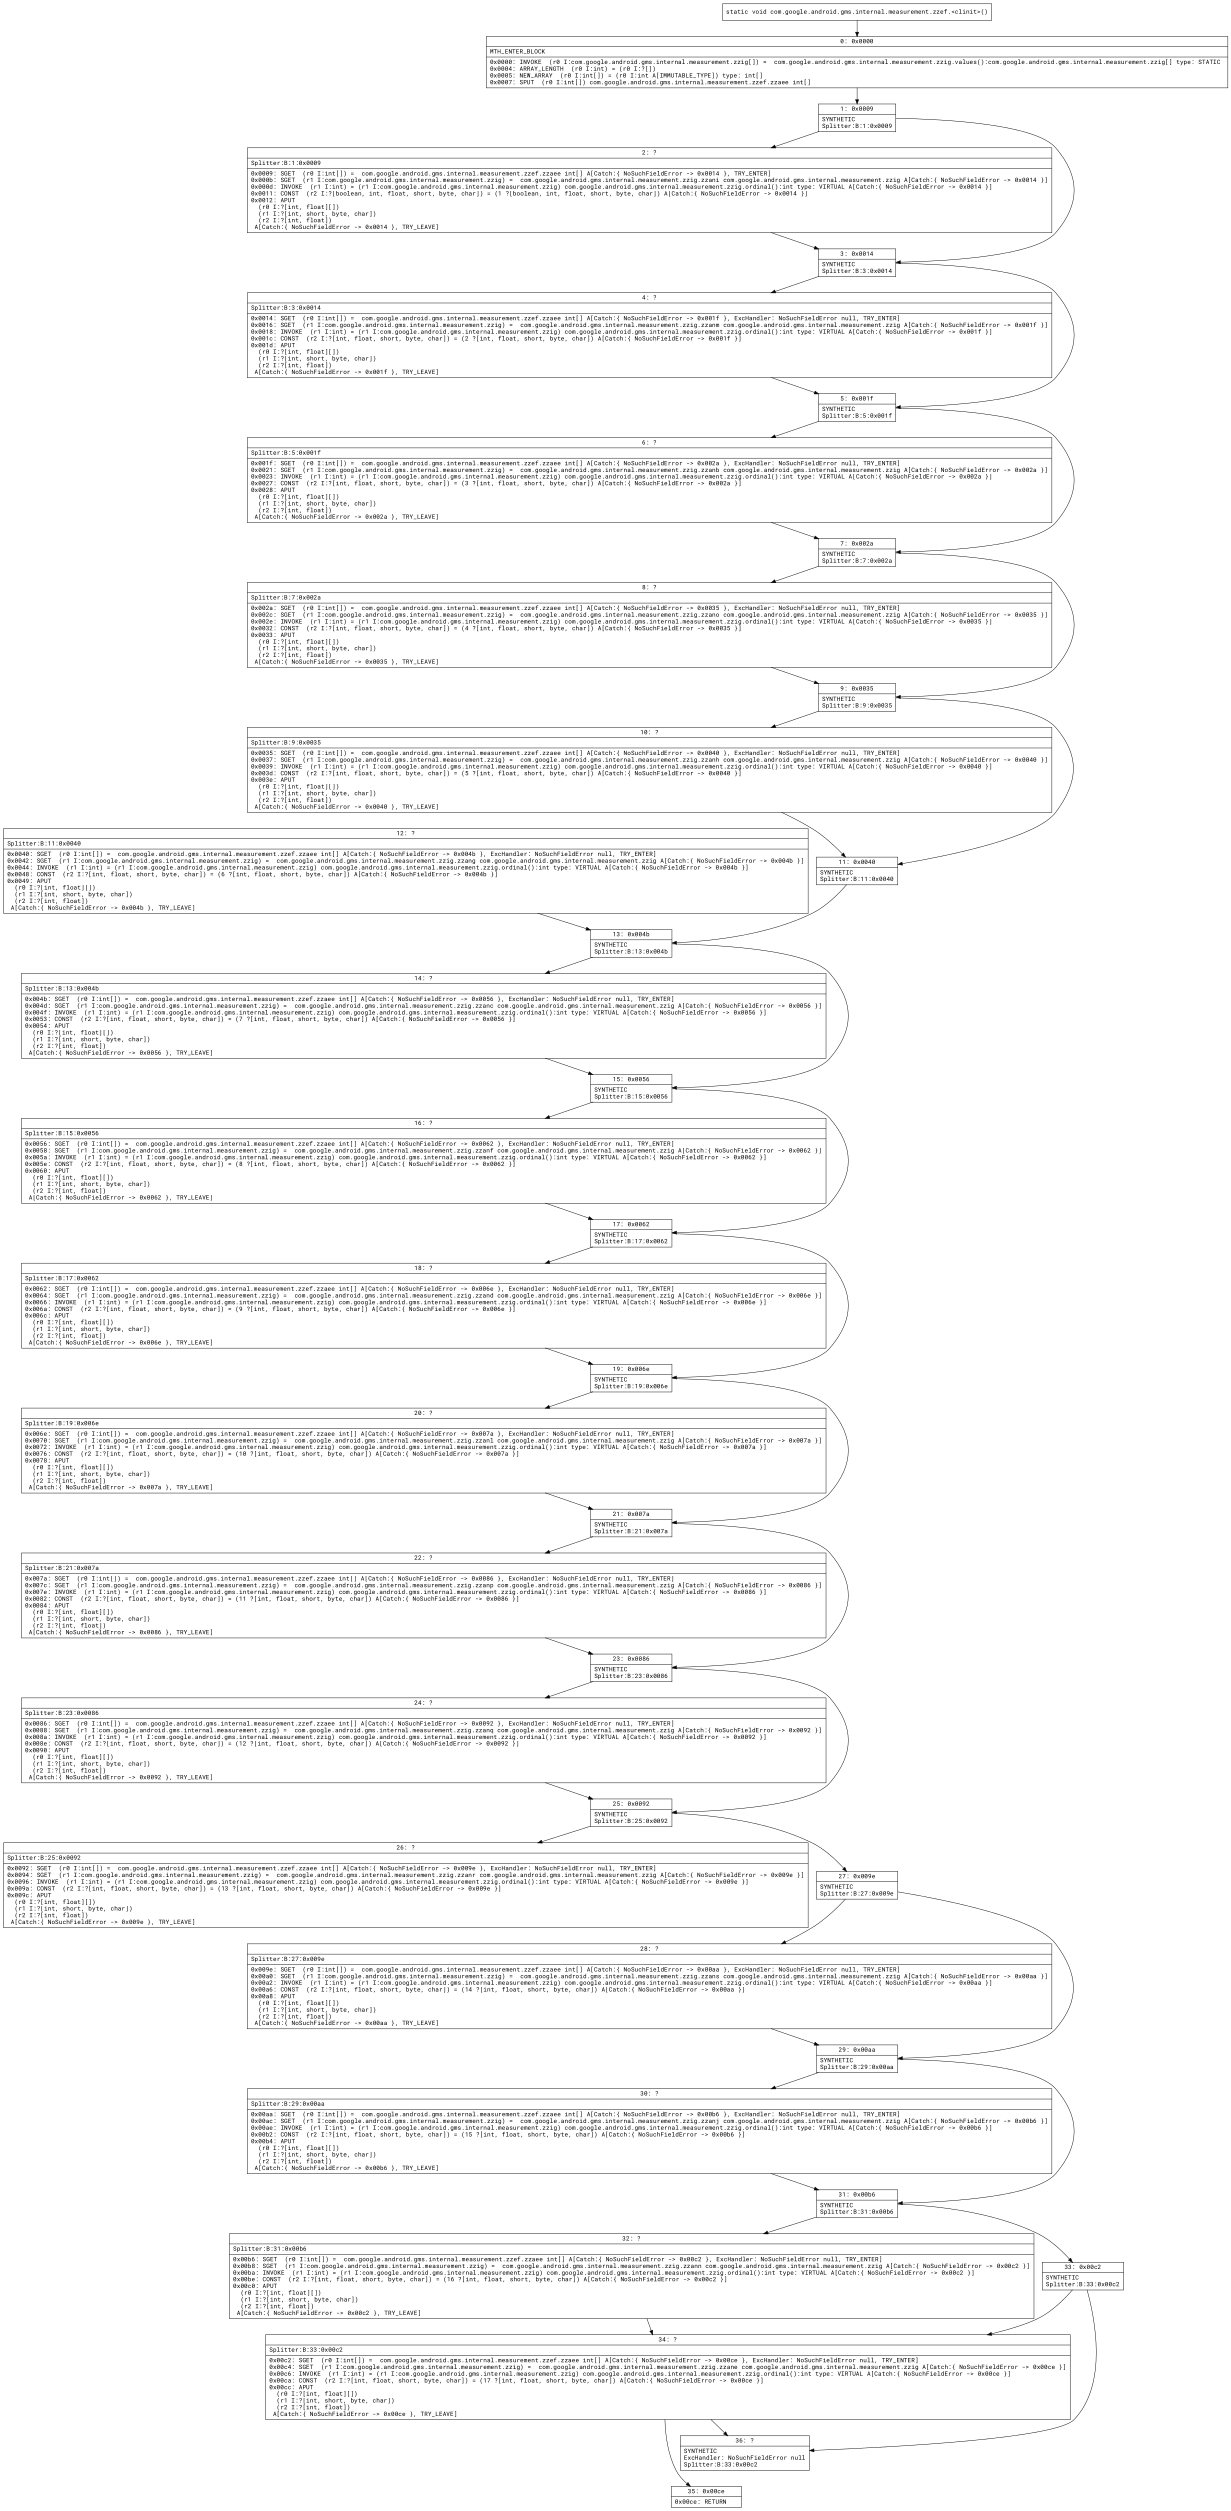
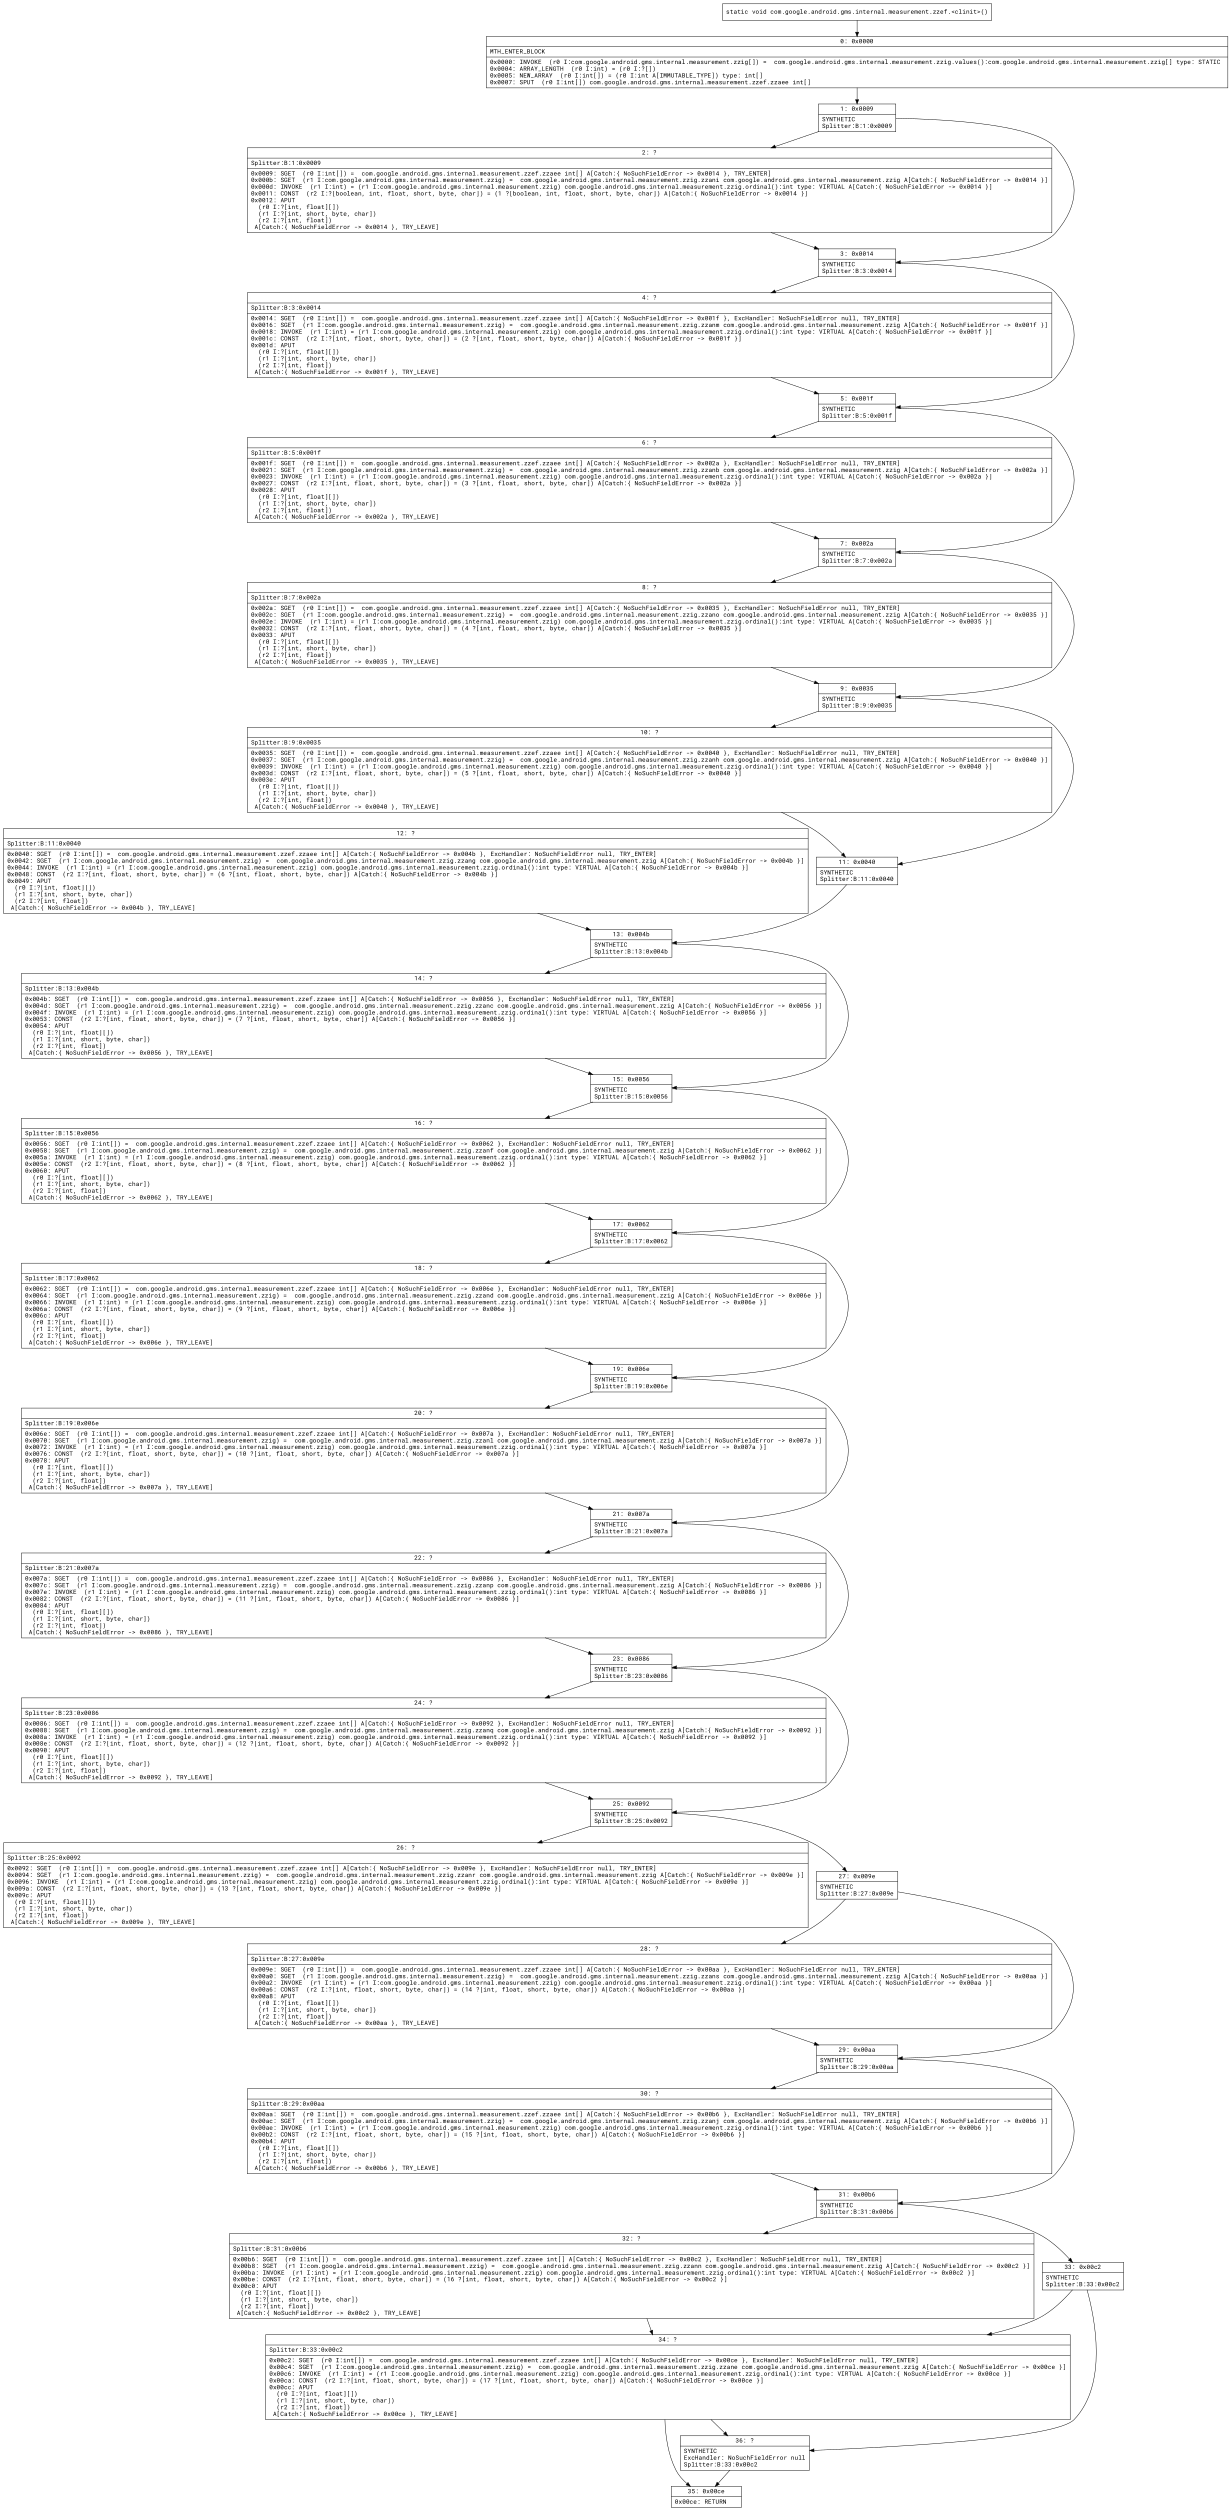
none -> (724, 2477)
